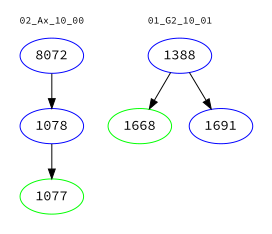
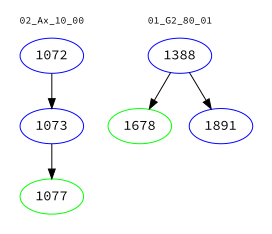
(180, 21) -> (180, 21)
(52, 56) -> (52, 56)
(52, 126) -> (52, 126)
(140, 126) -> (140, 126)
(221, 126) -> (221, 126)
